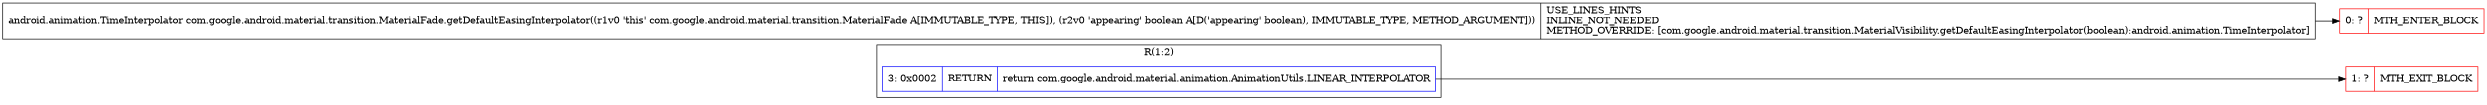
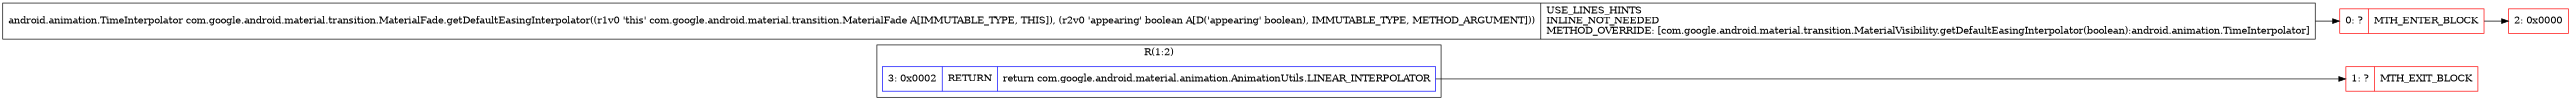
none -> (2538, 21)
